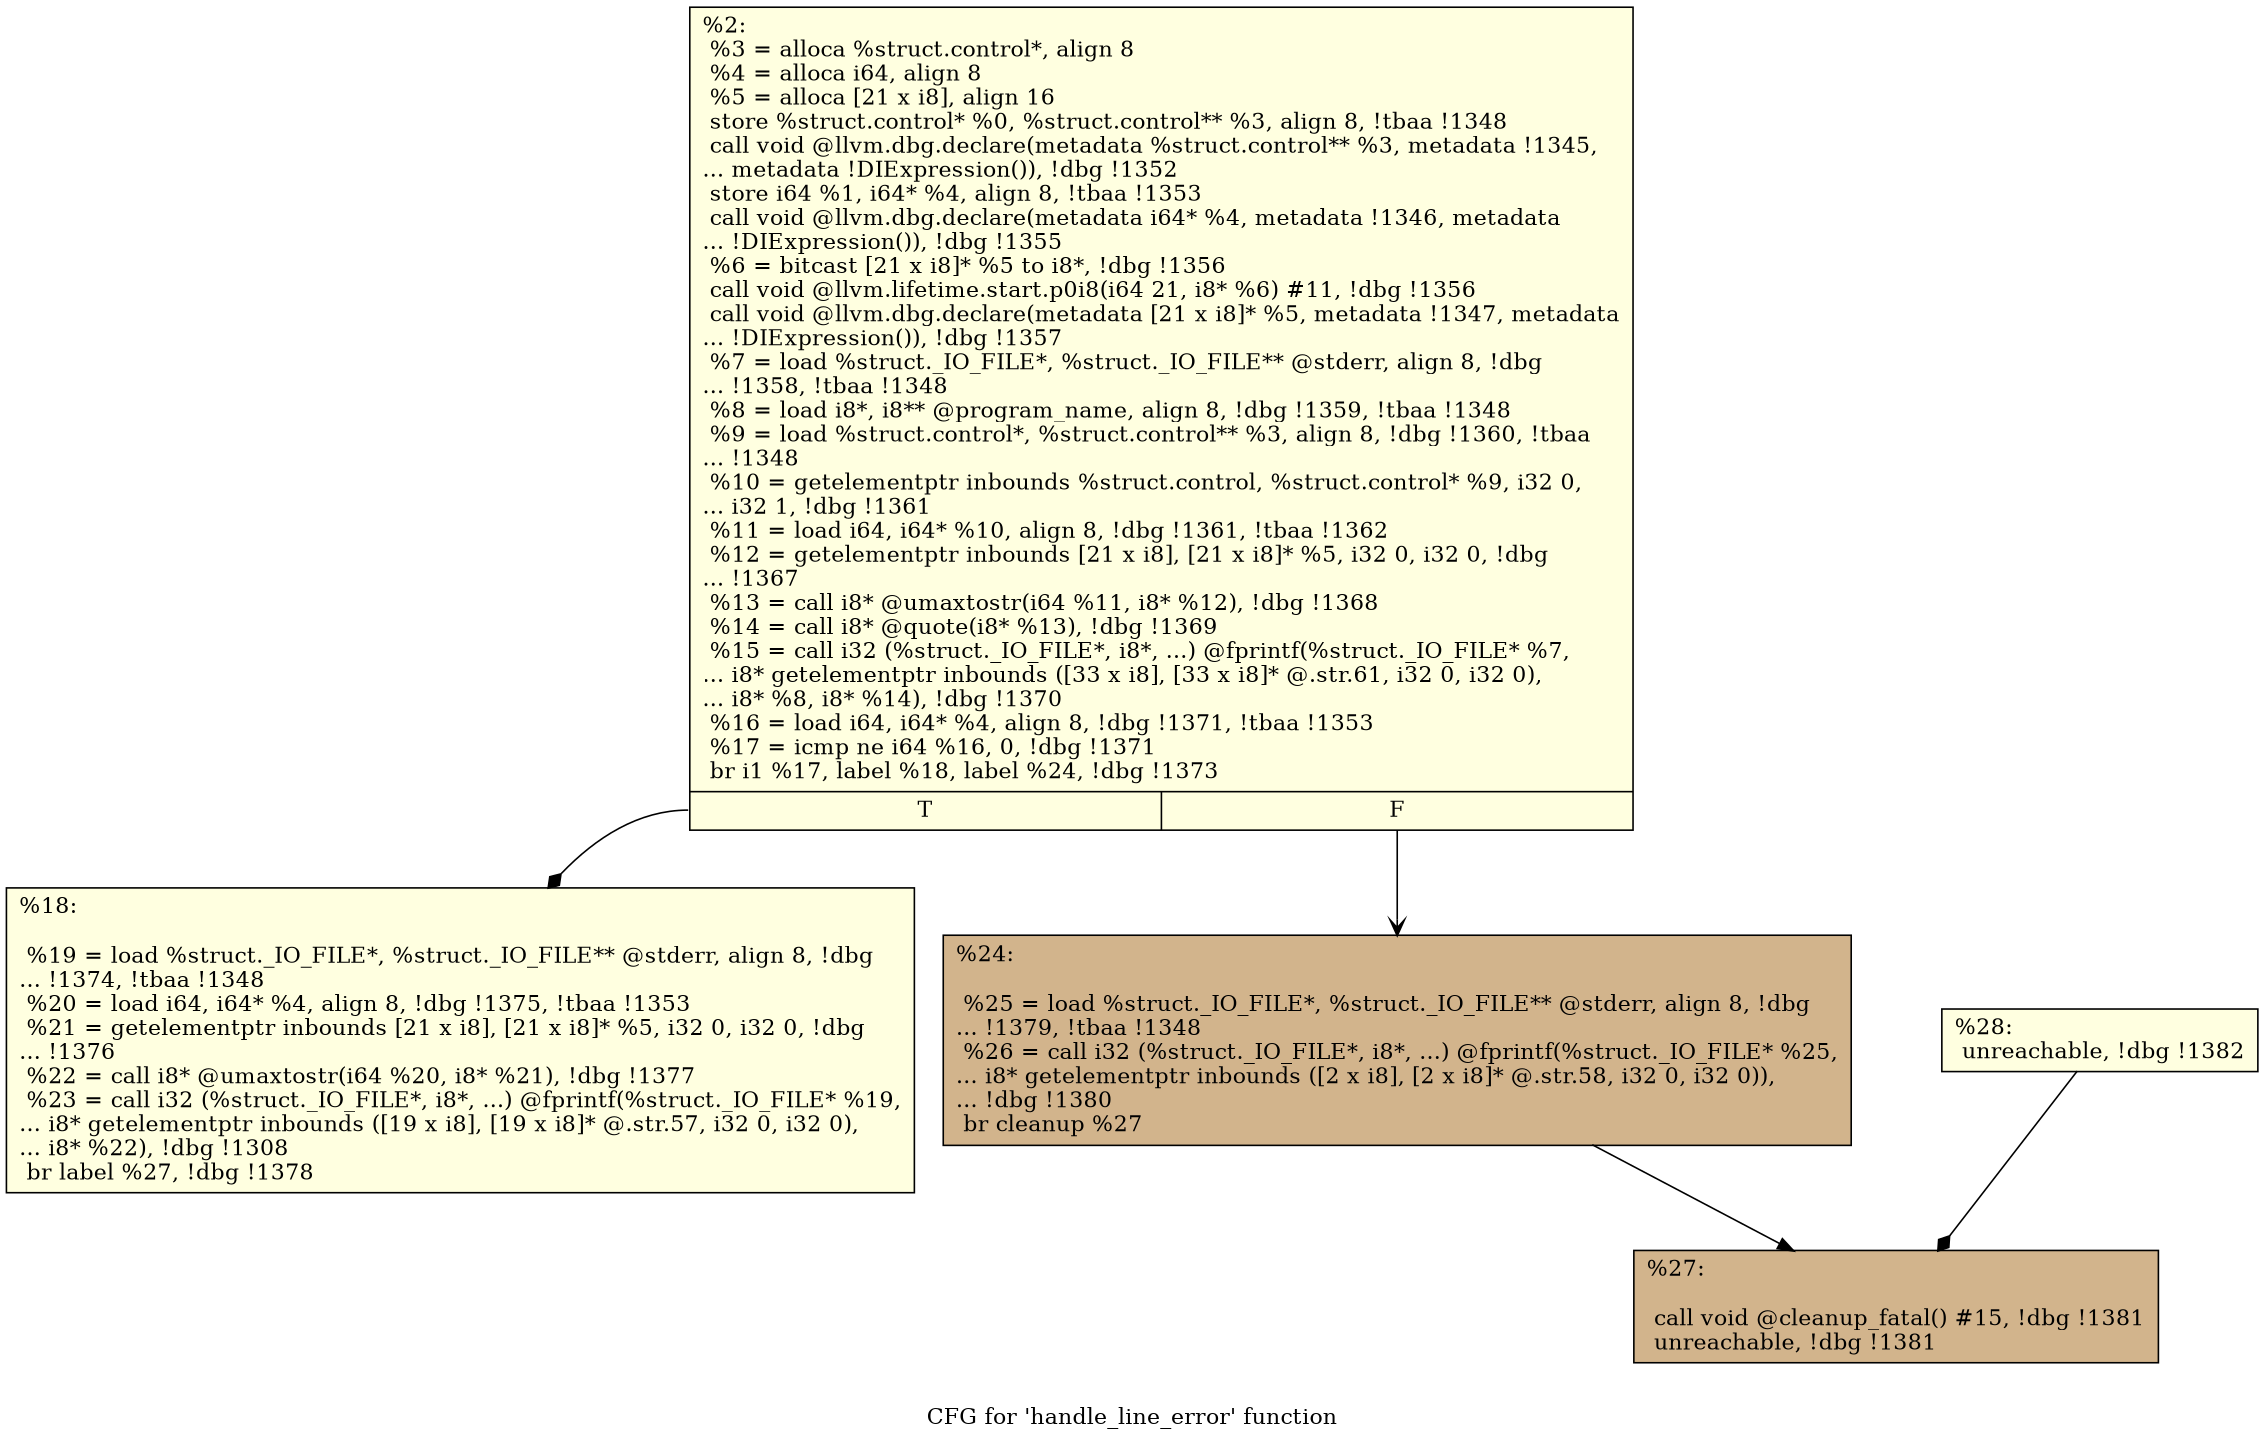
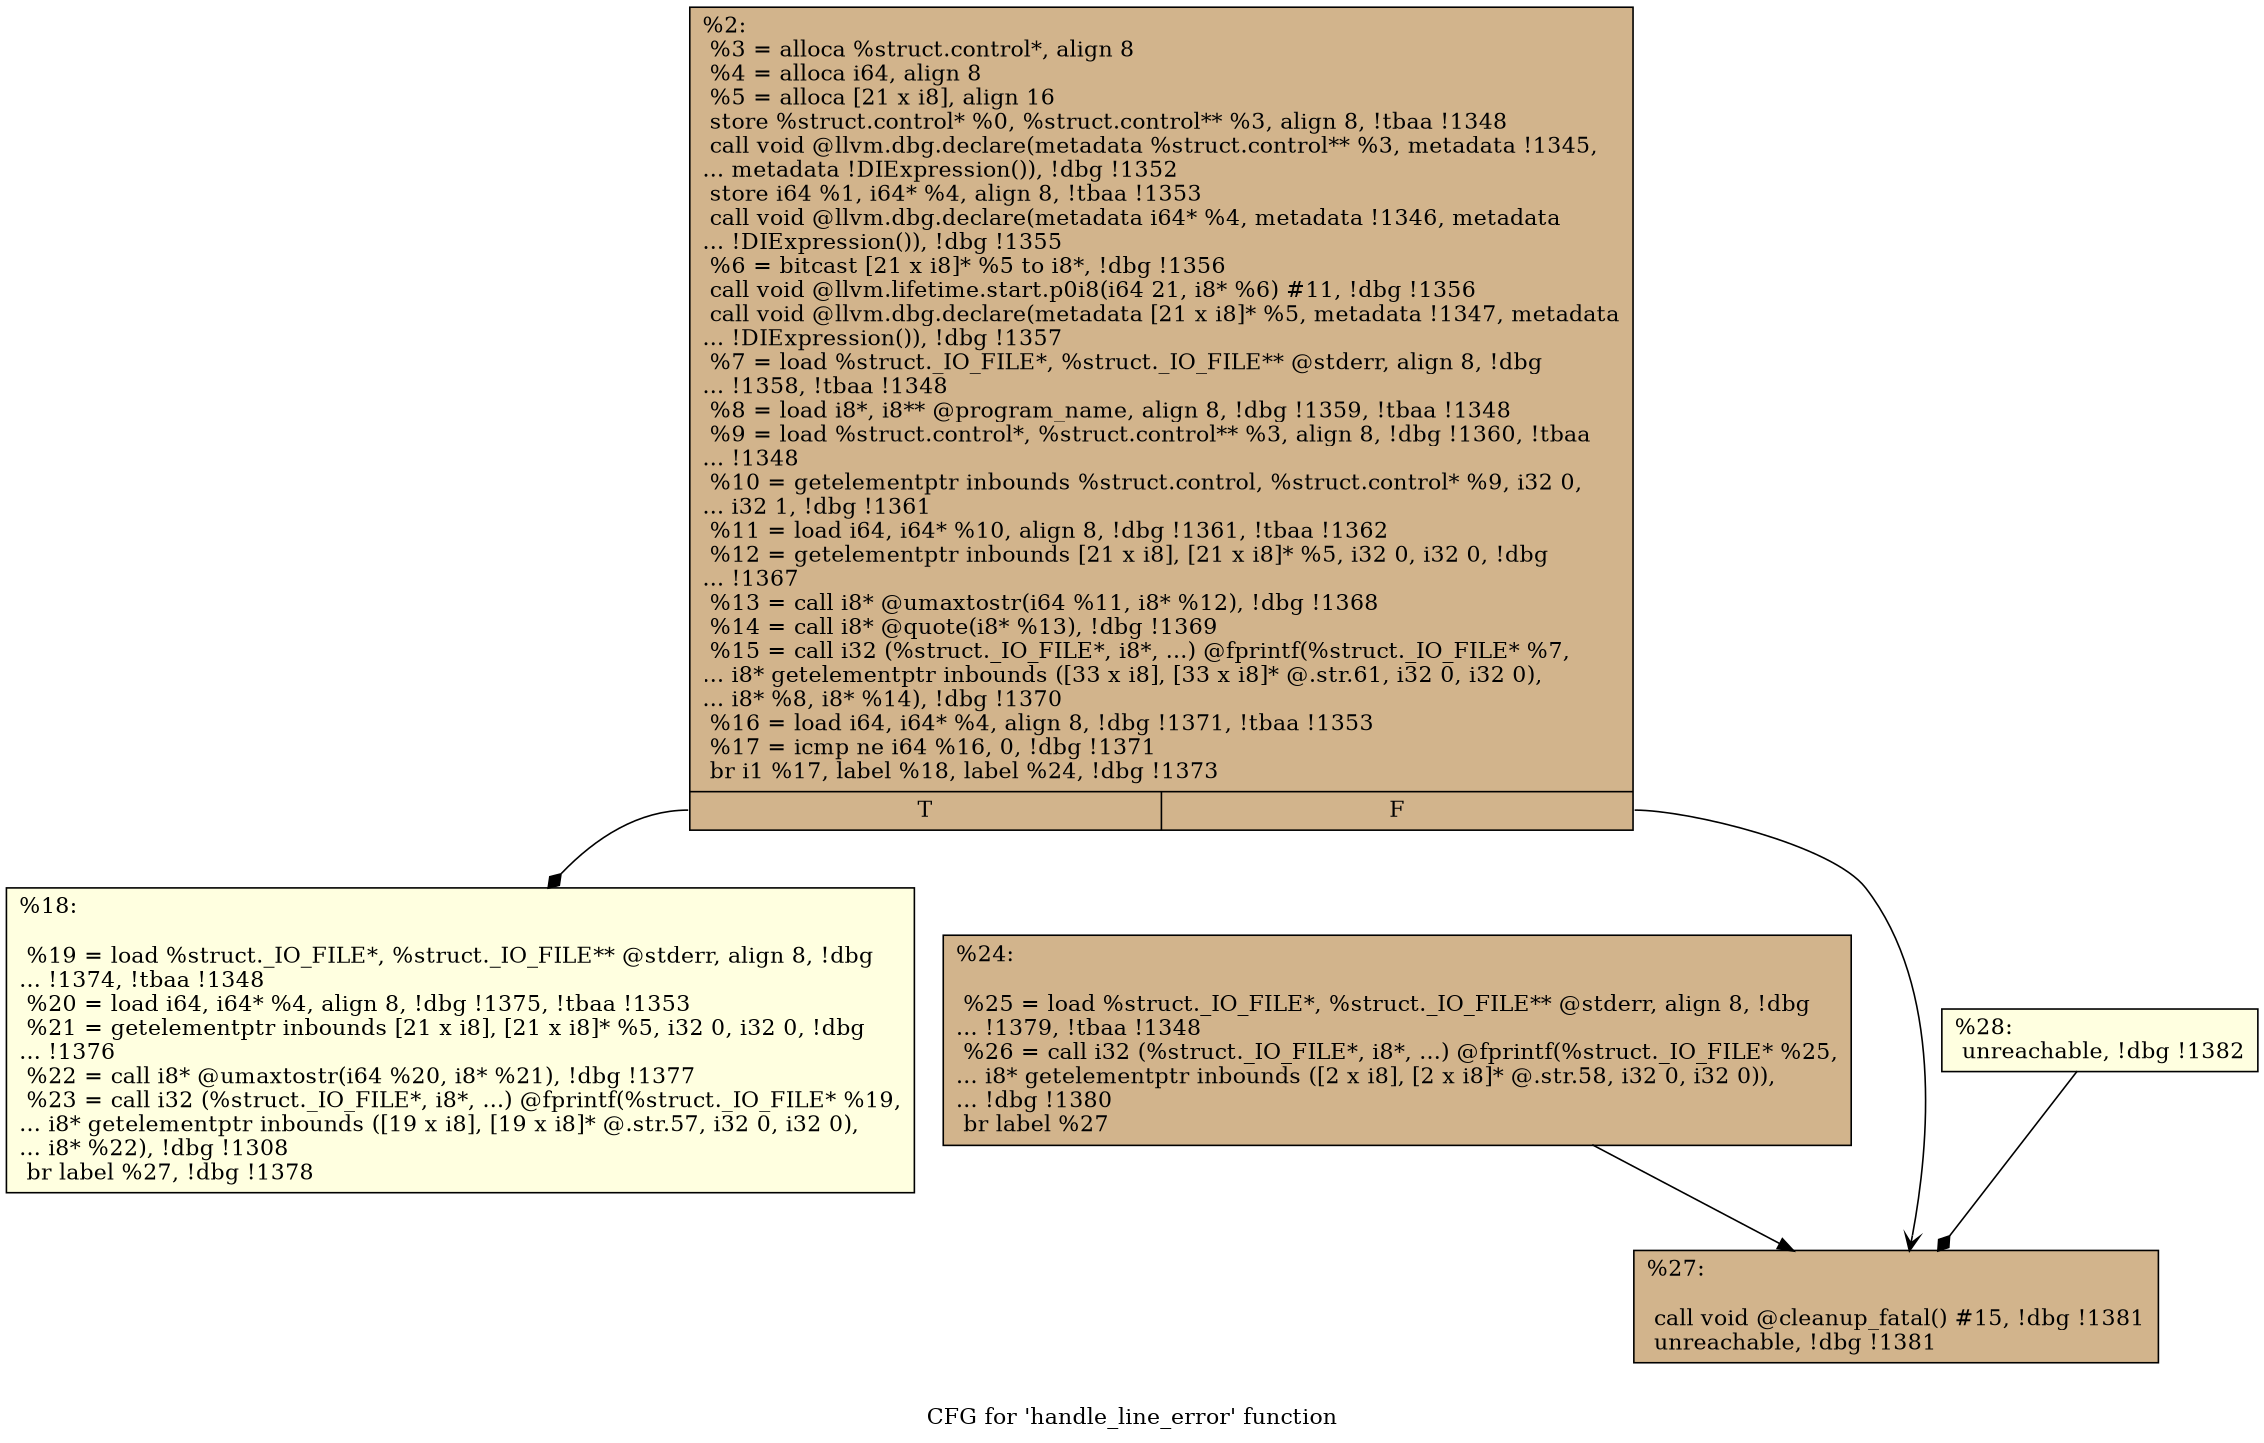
(1161, 419) -> (1161, 419)
(1397, 875) -> (1894, 936)
(1050, 1125) -> (1033, 1125)
